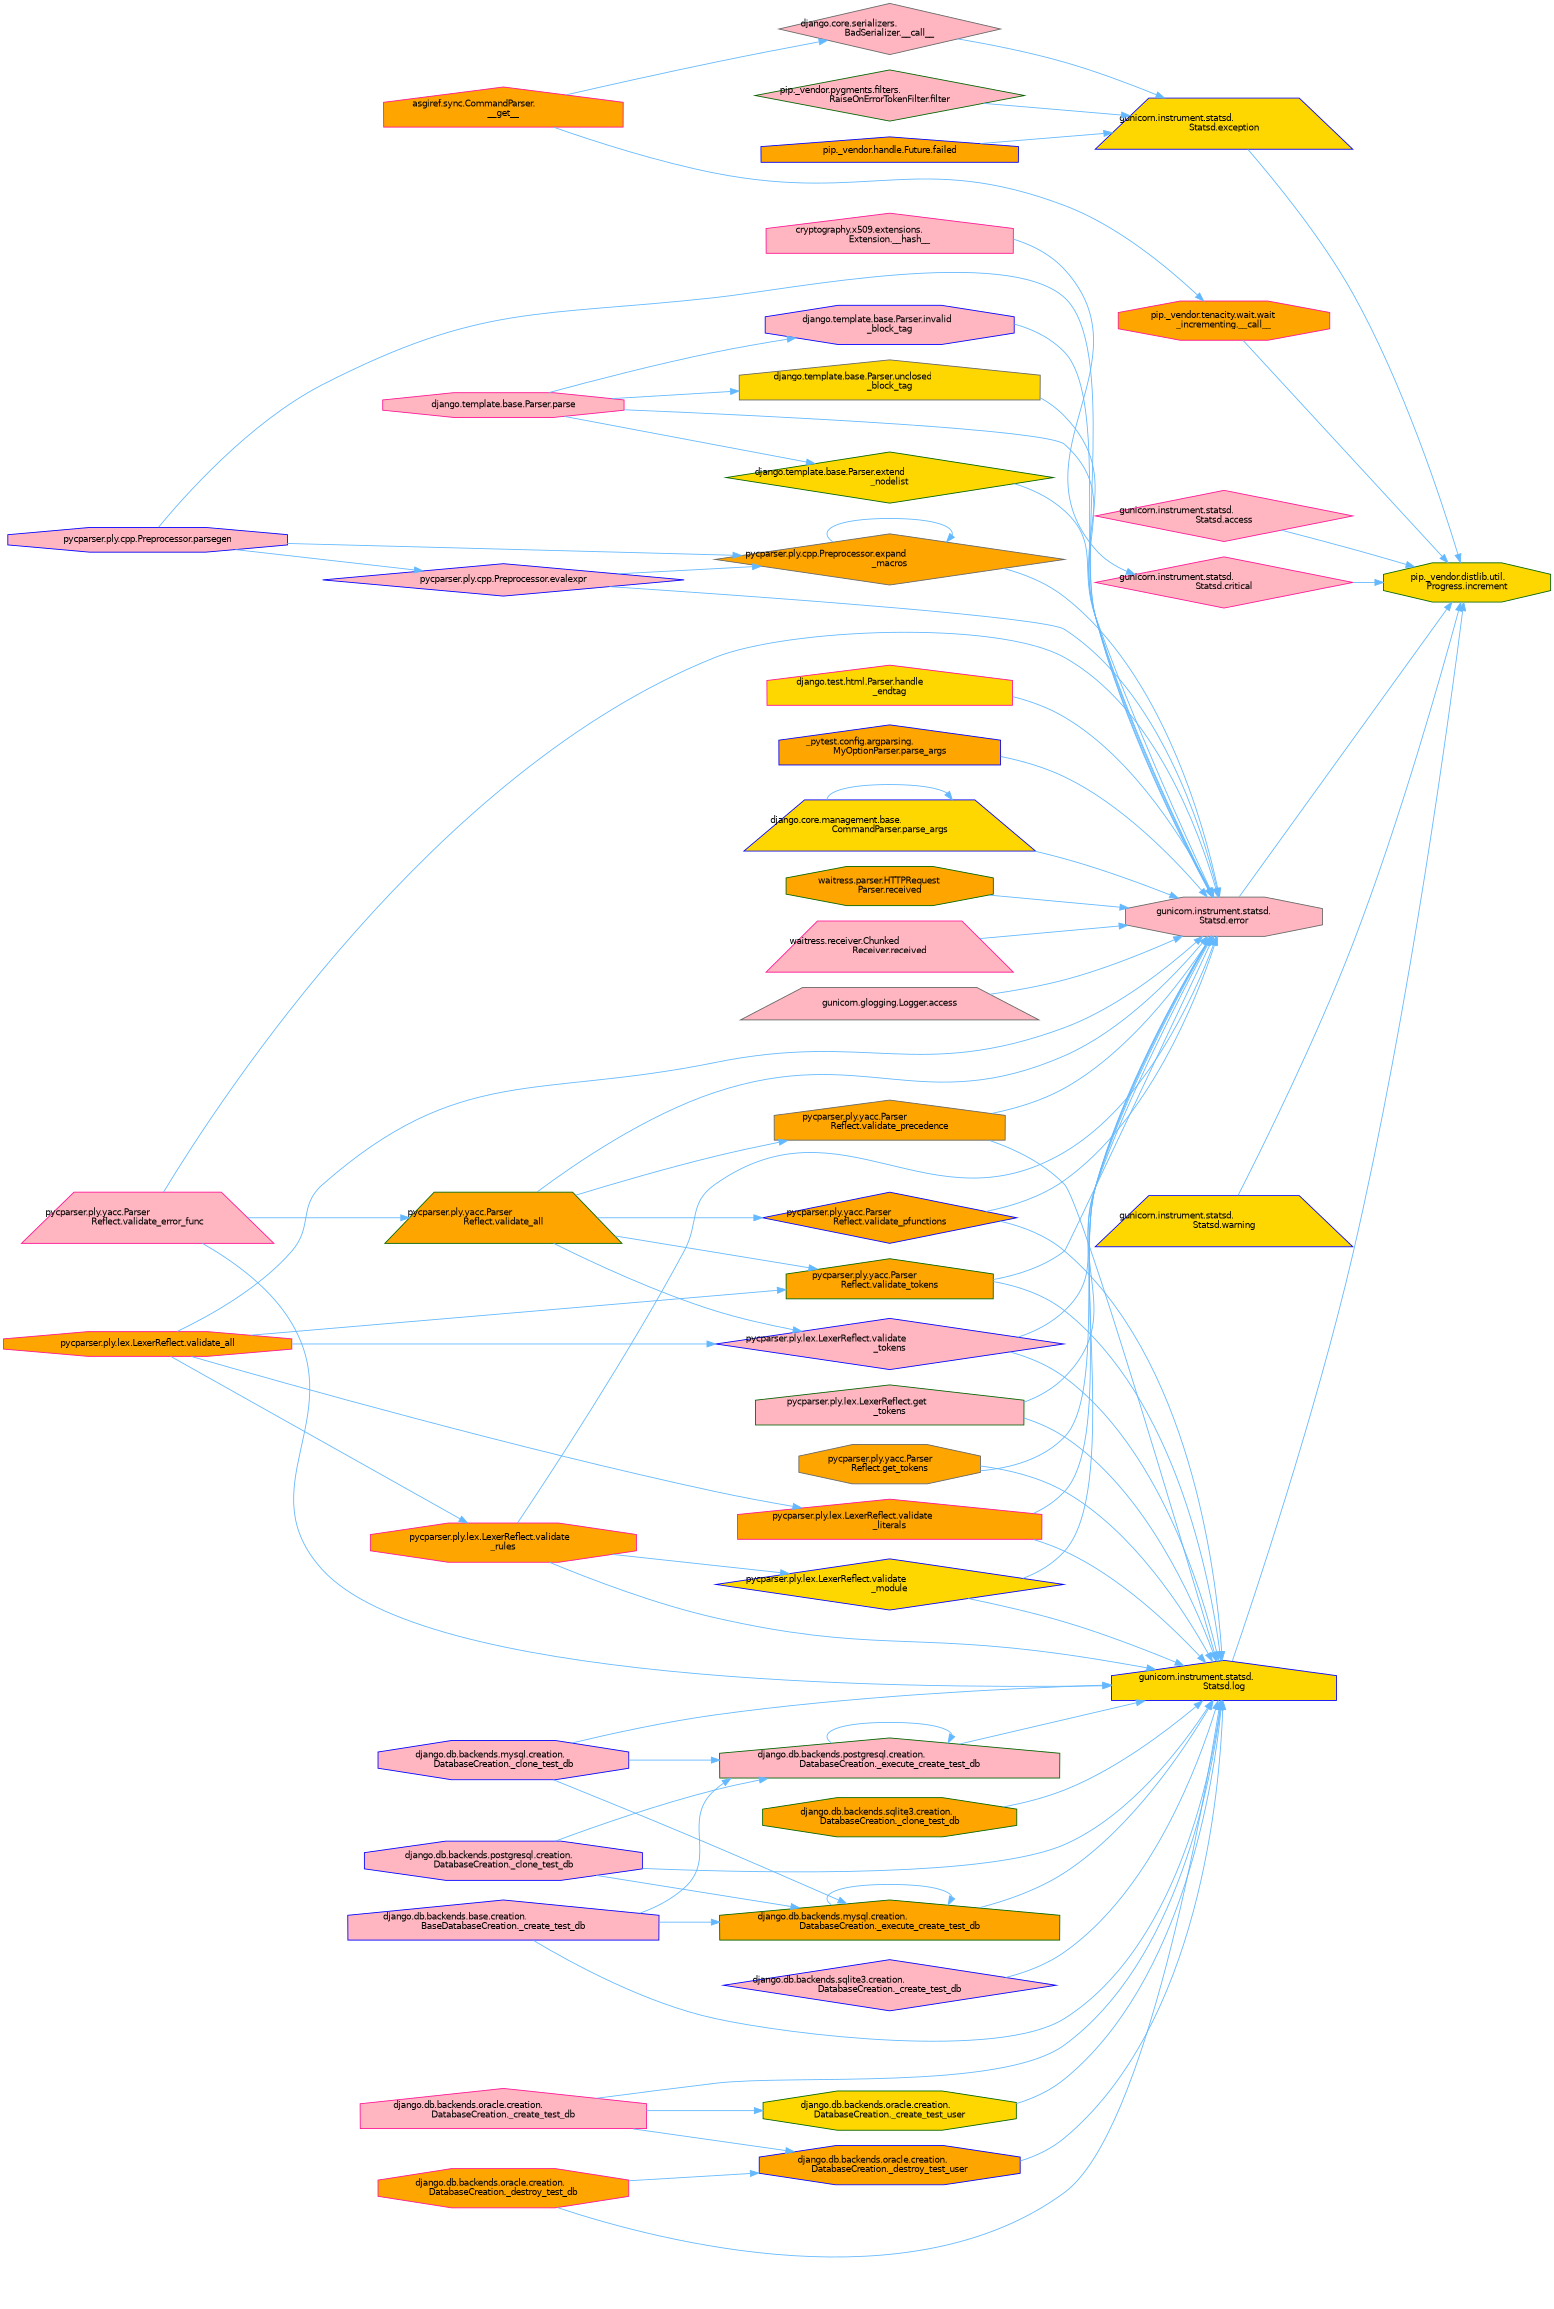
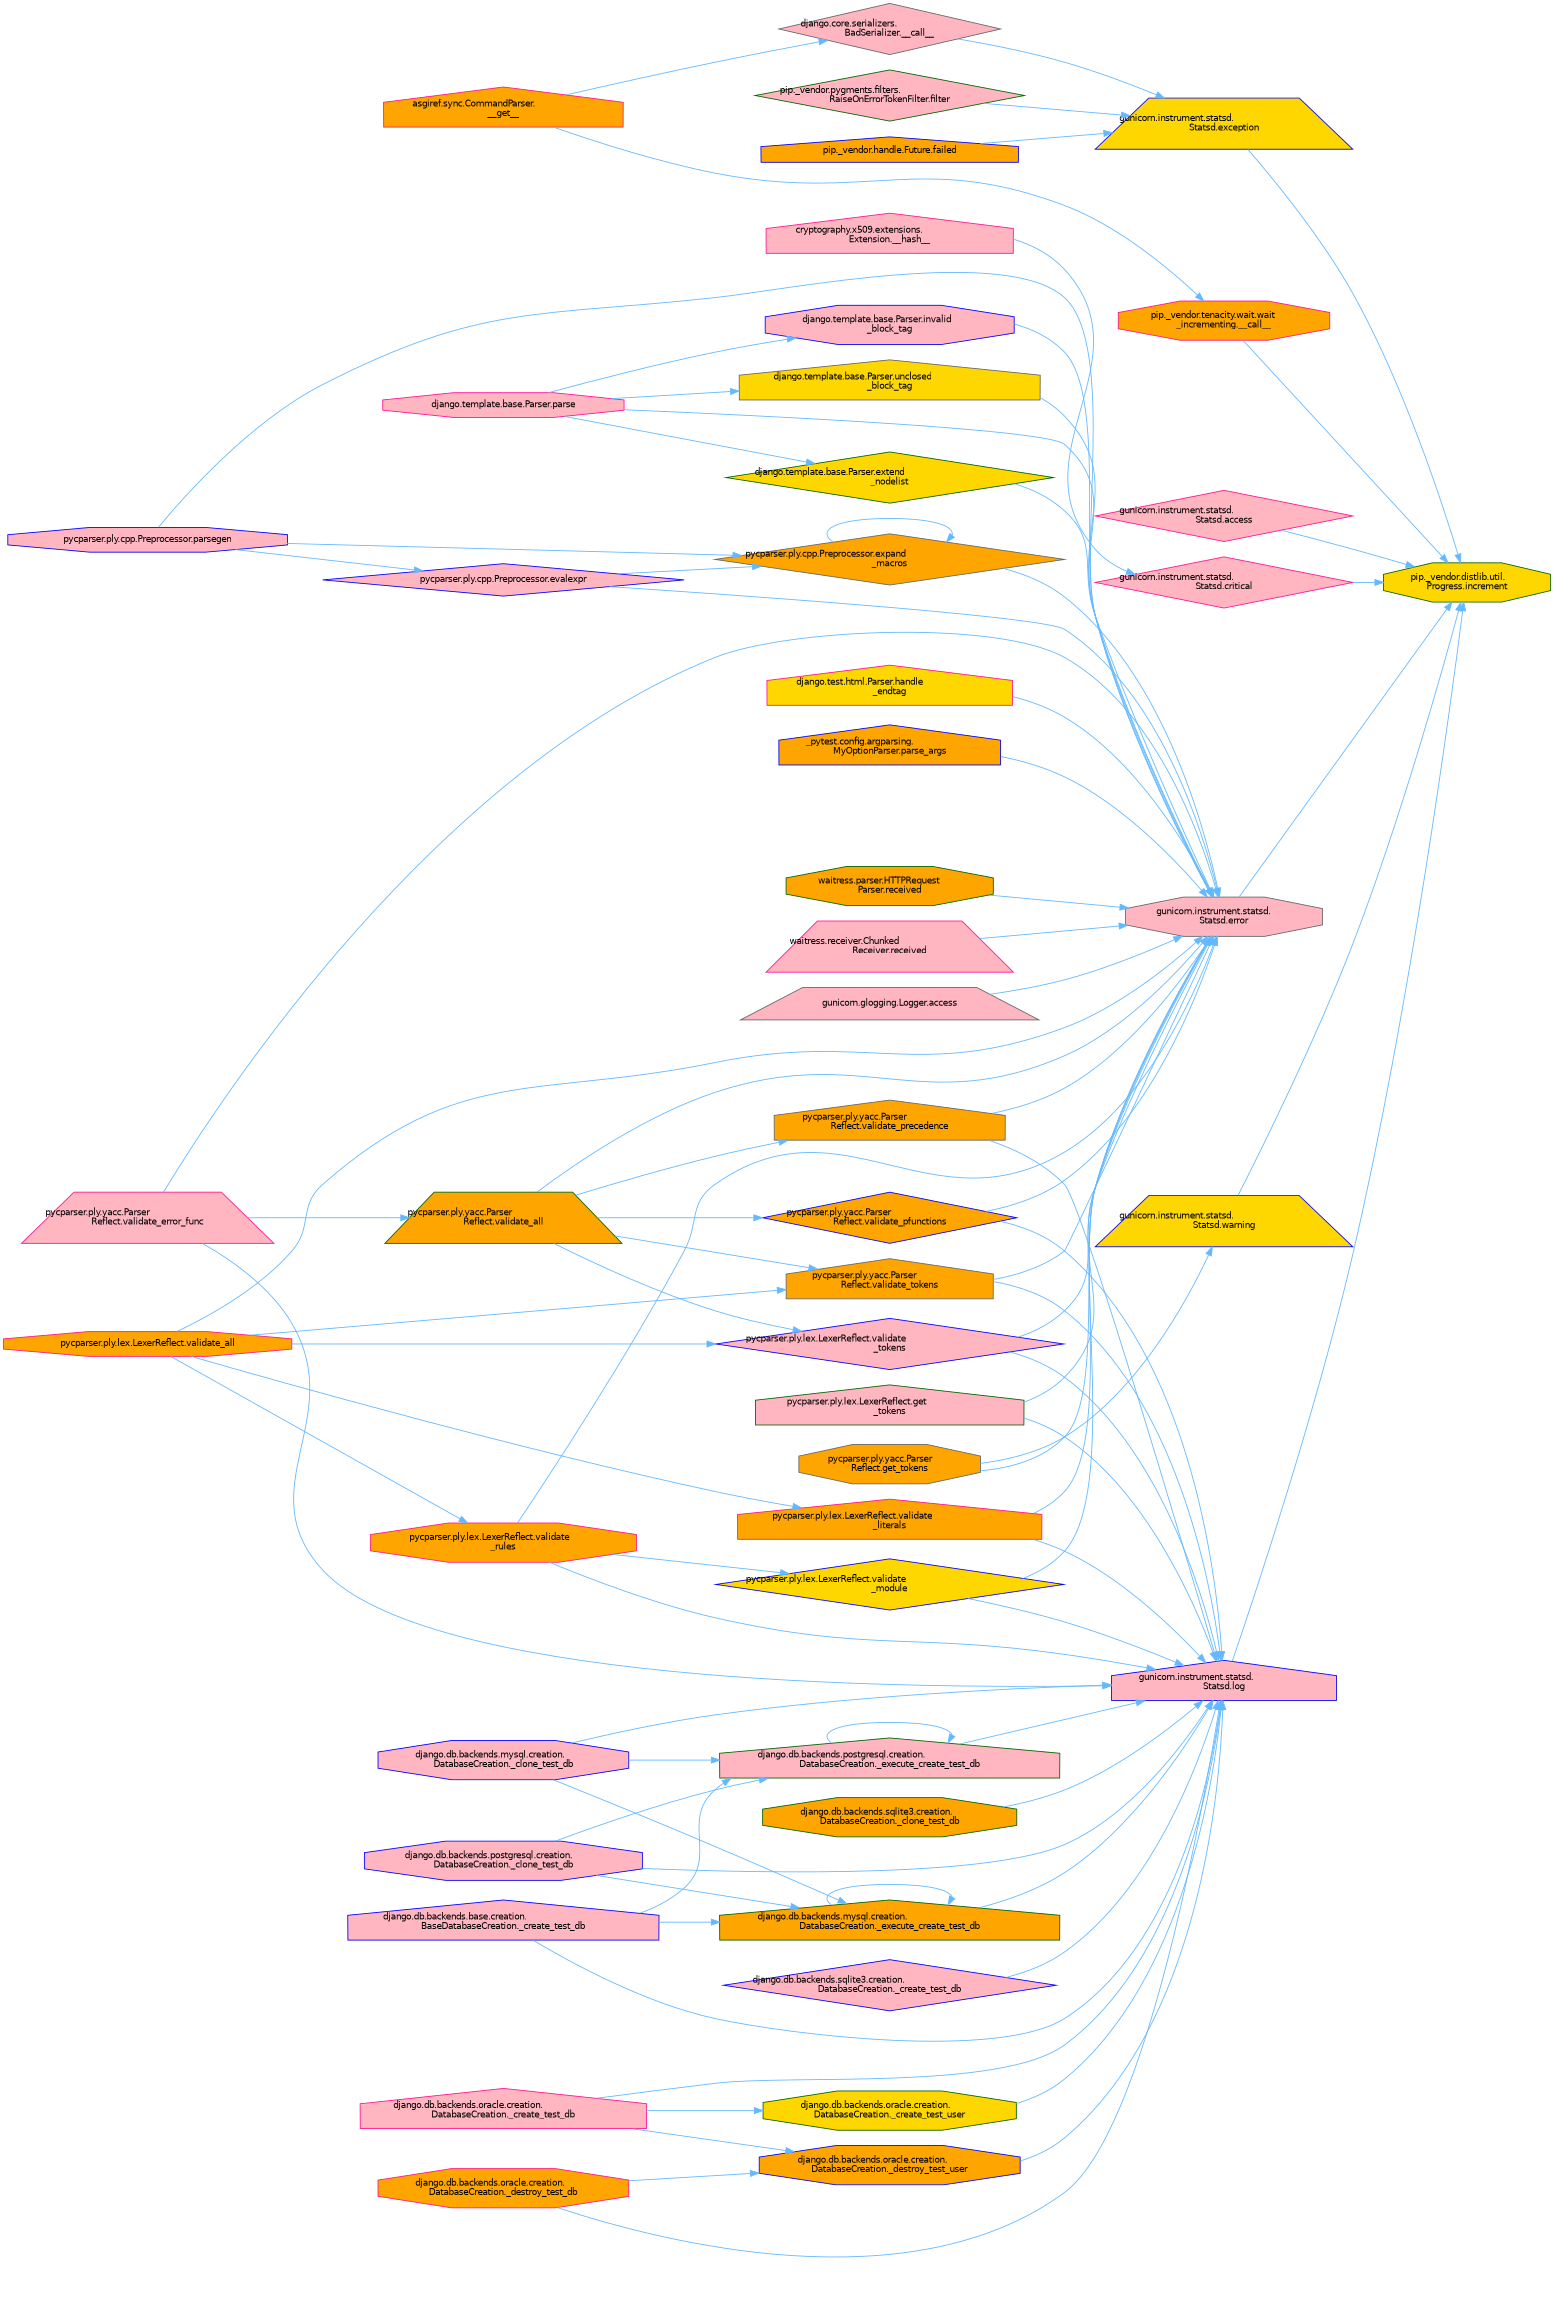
(890, 825) -> none
(890, 1281) -> (890, 1281)
(1116, 1531) -> (1120, 1390)
(1224, 1683) -> (1224, 1683)
